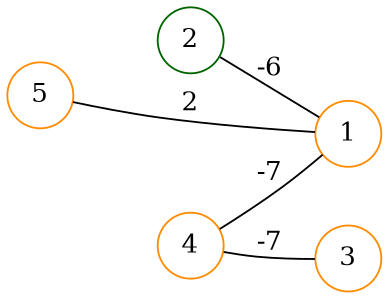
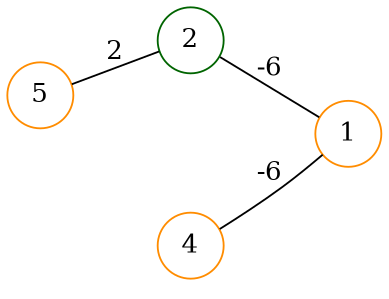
(193, 122) -> (116, 68)
(270, 173) -> (270, 173)
(348, 258) -> none
